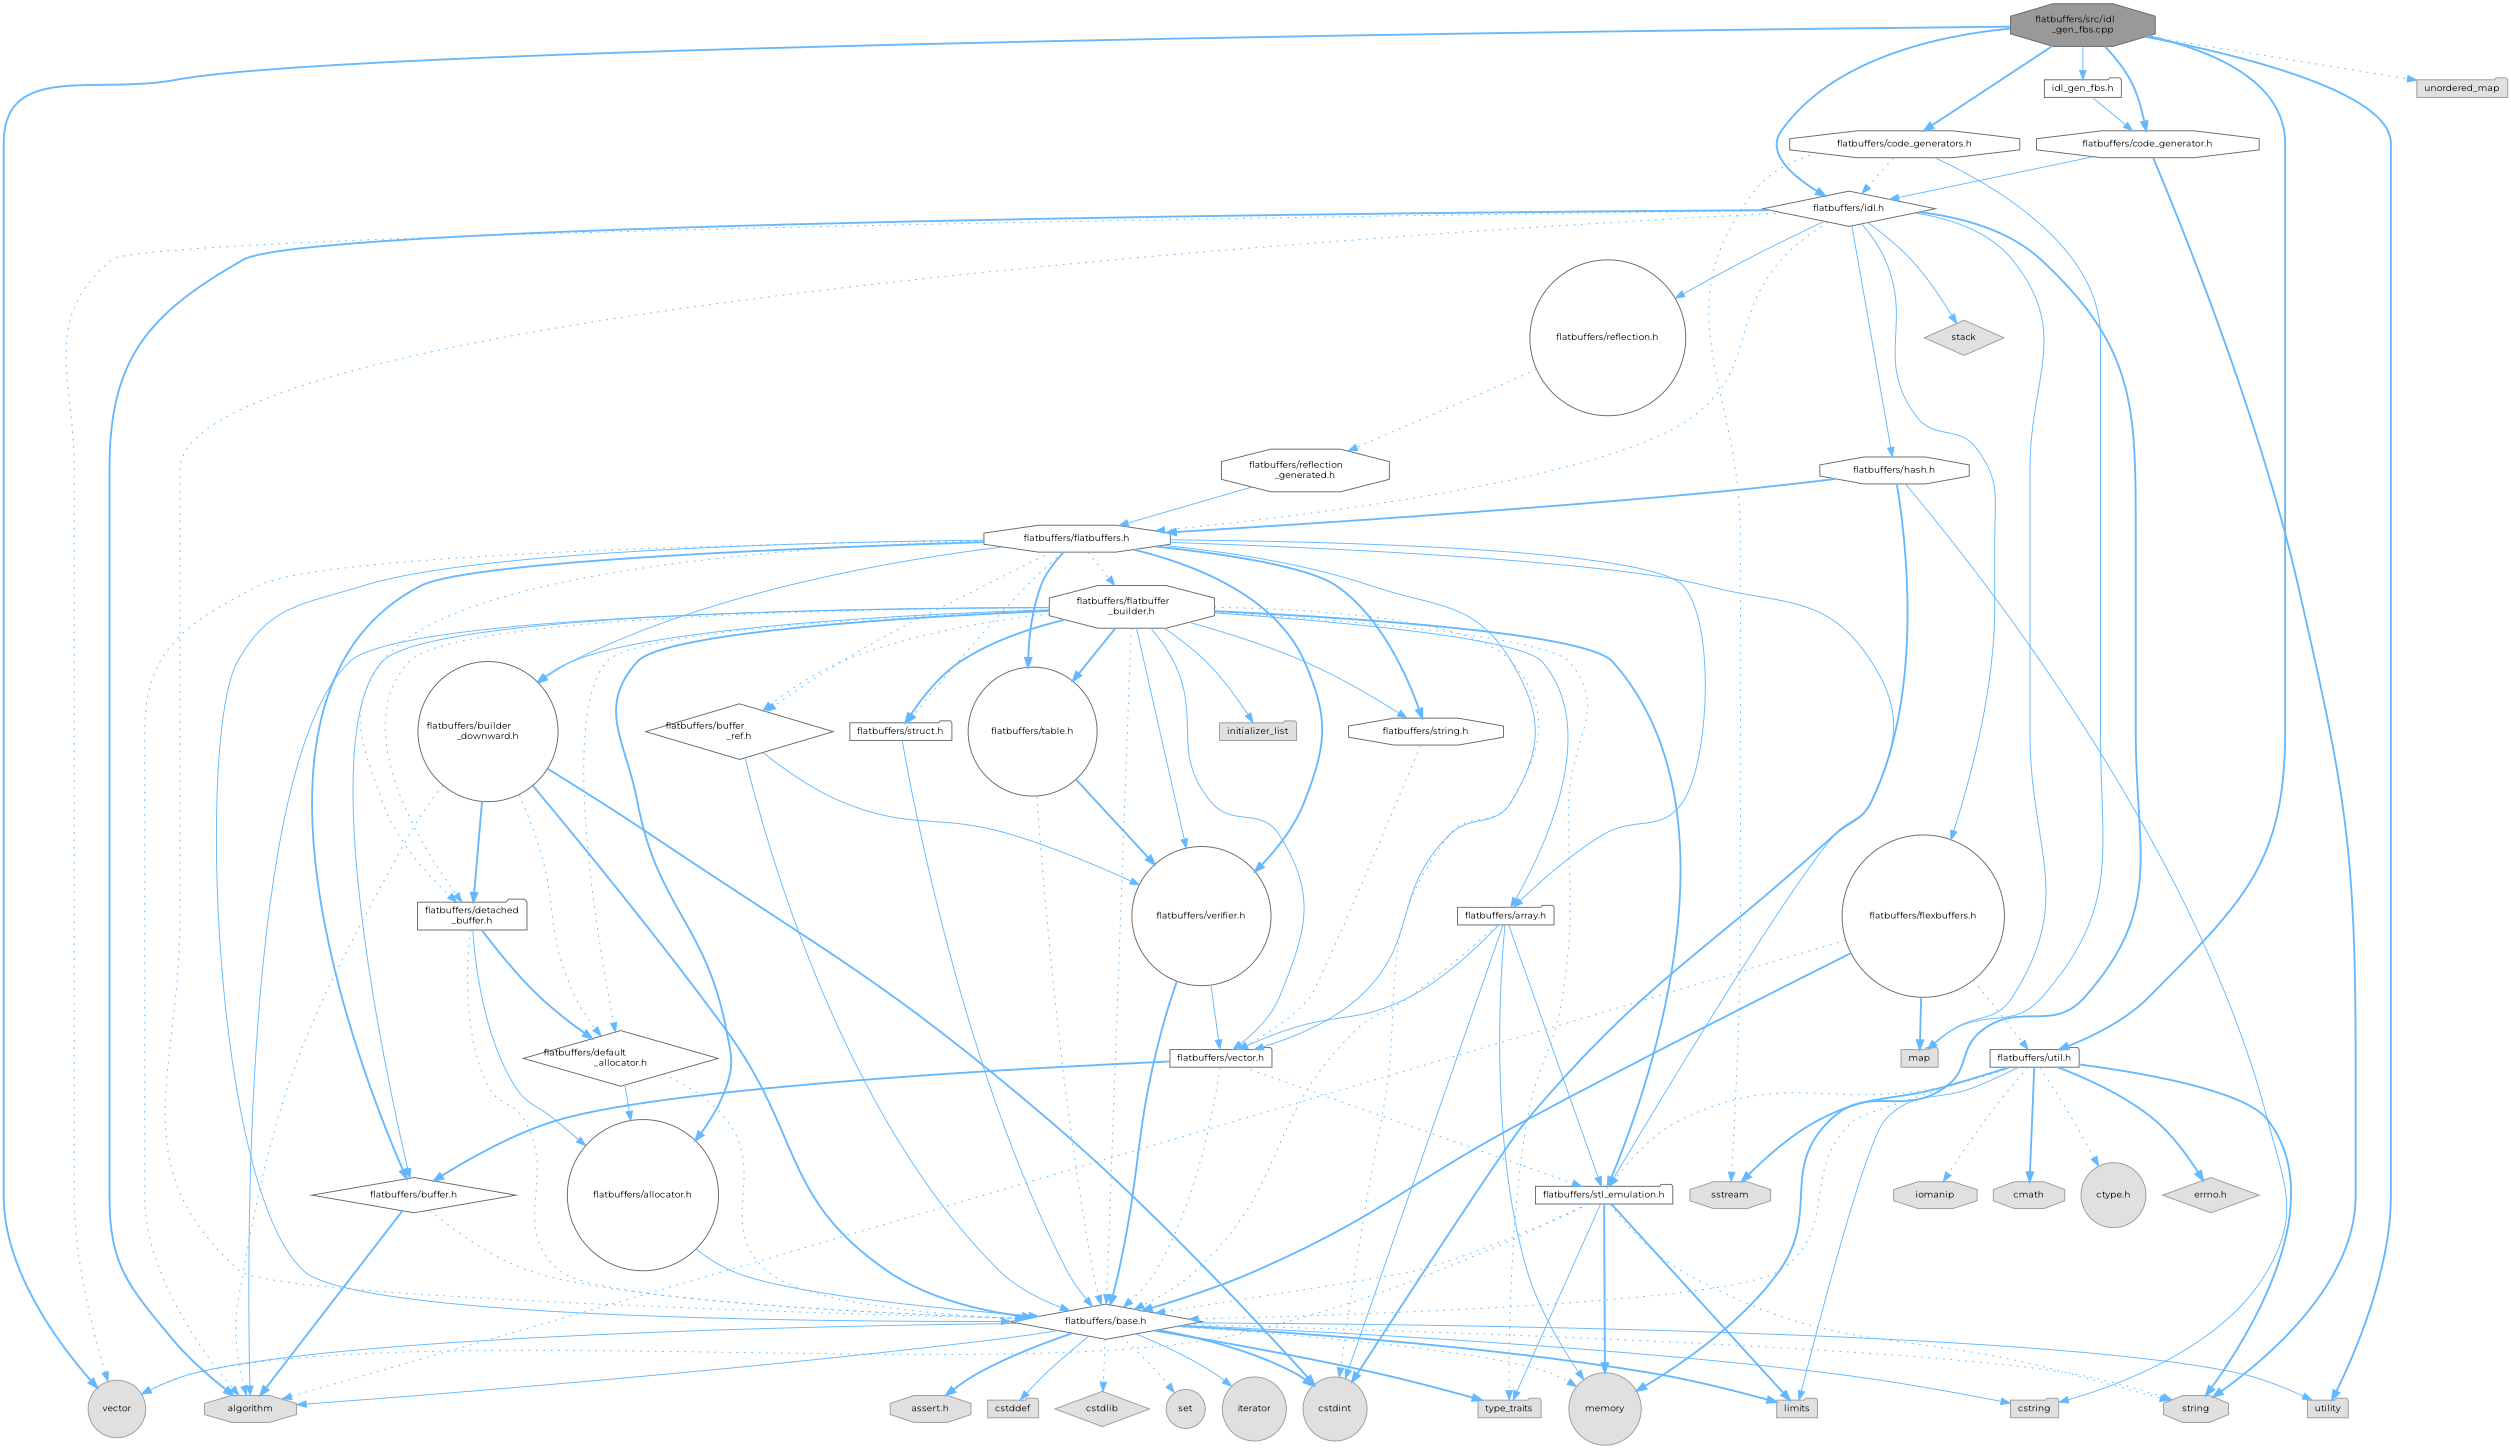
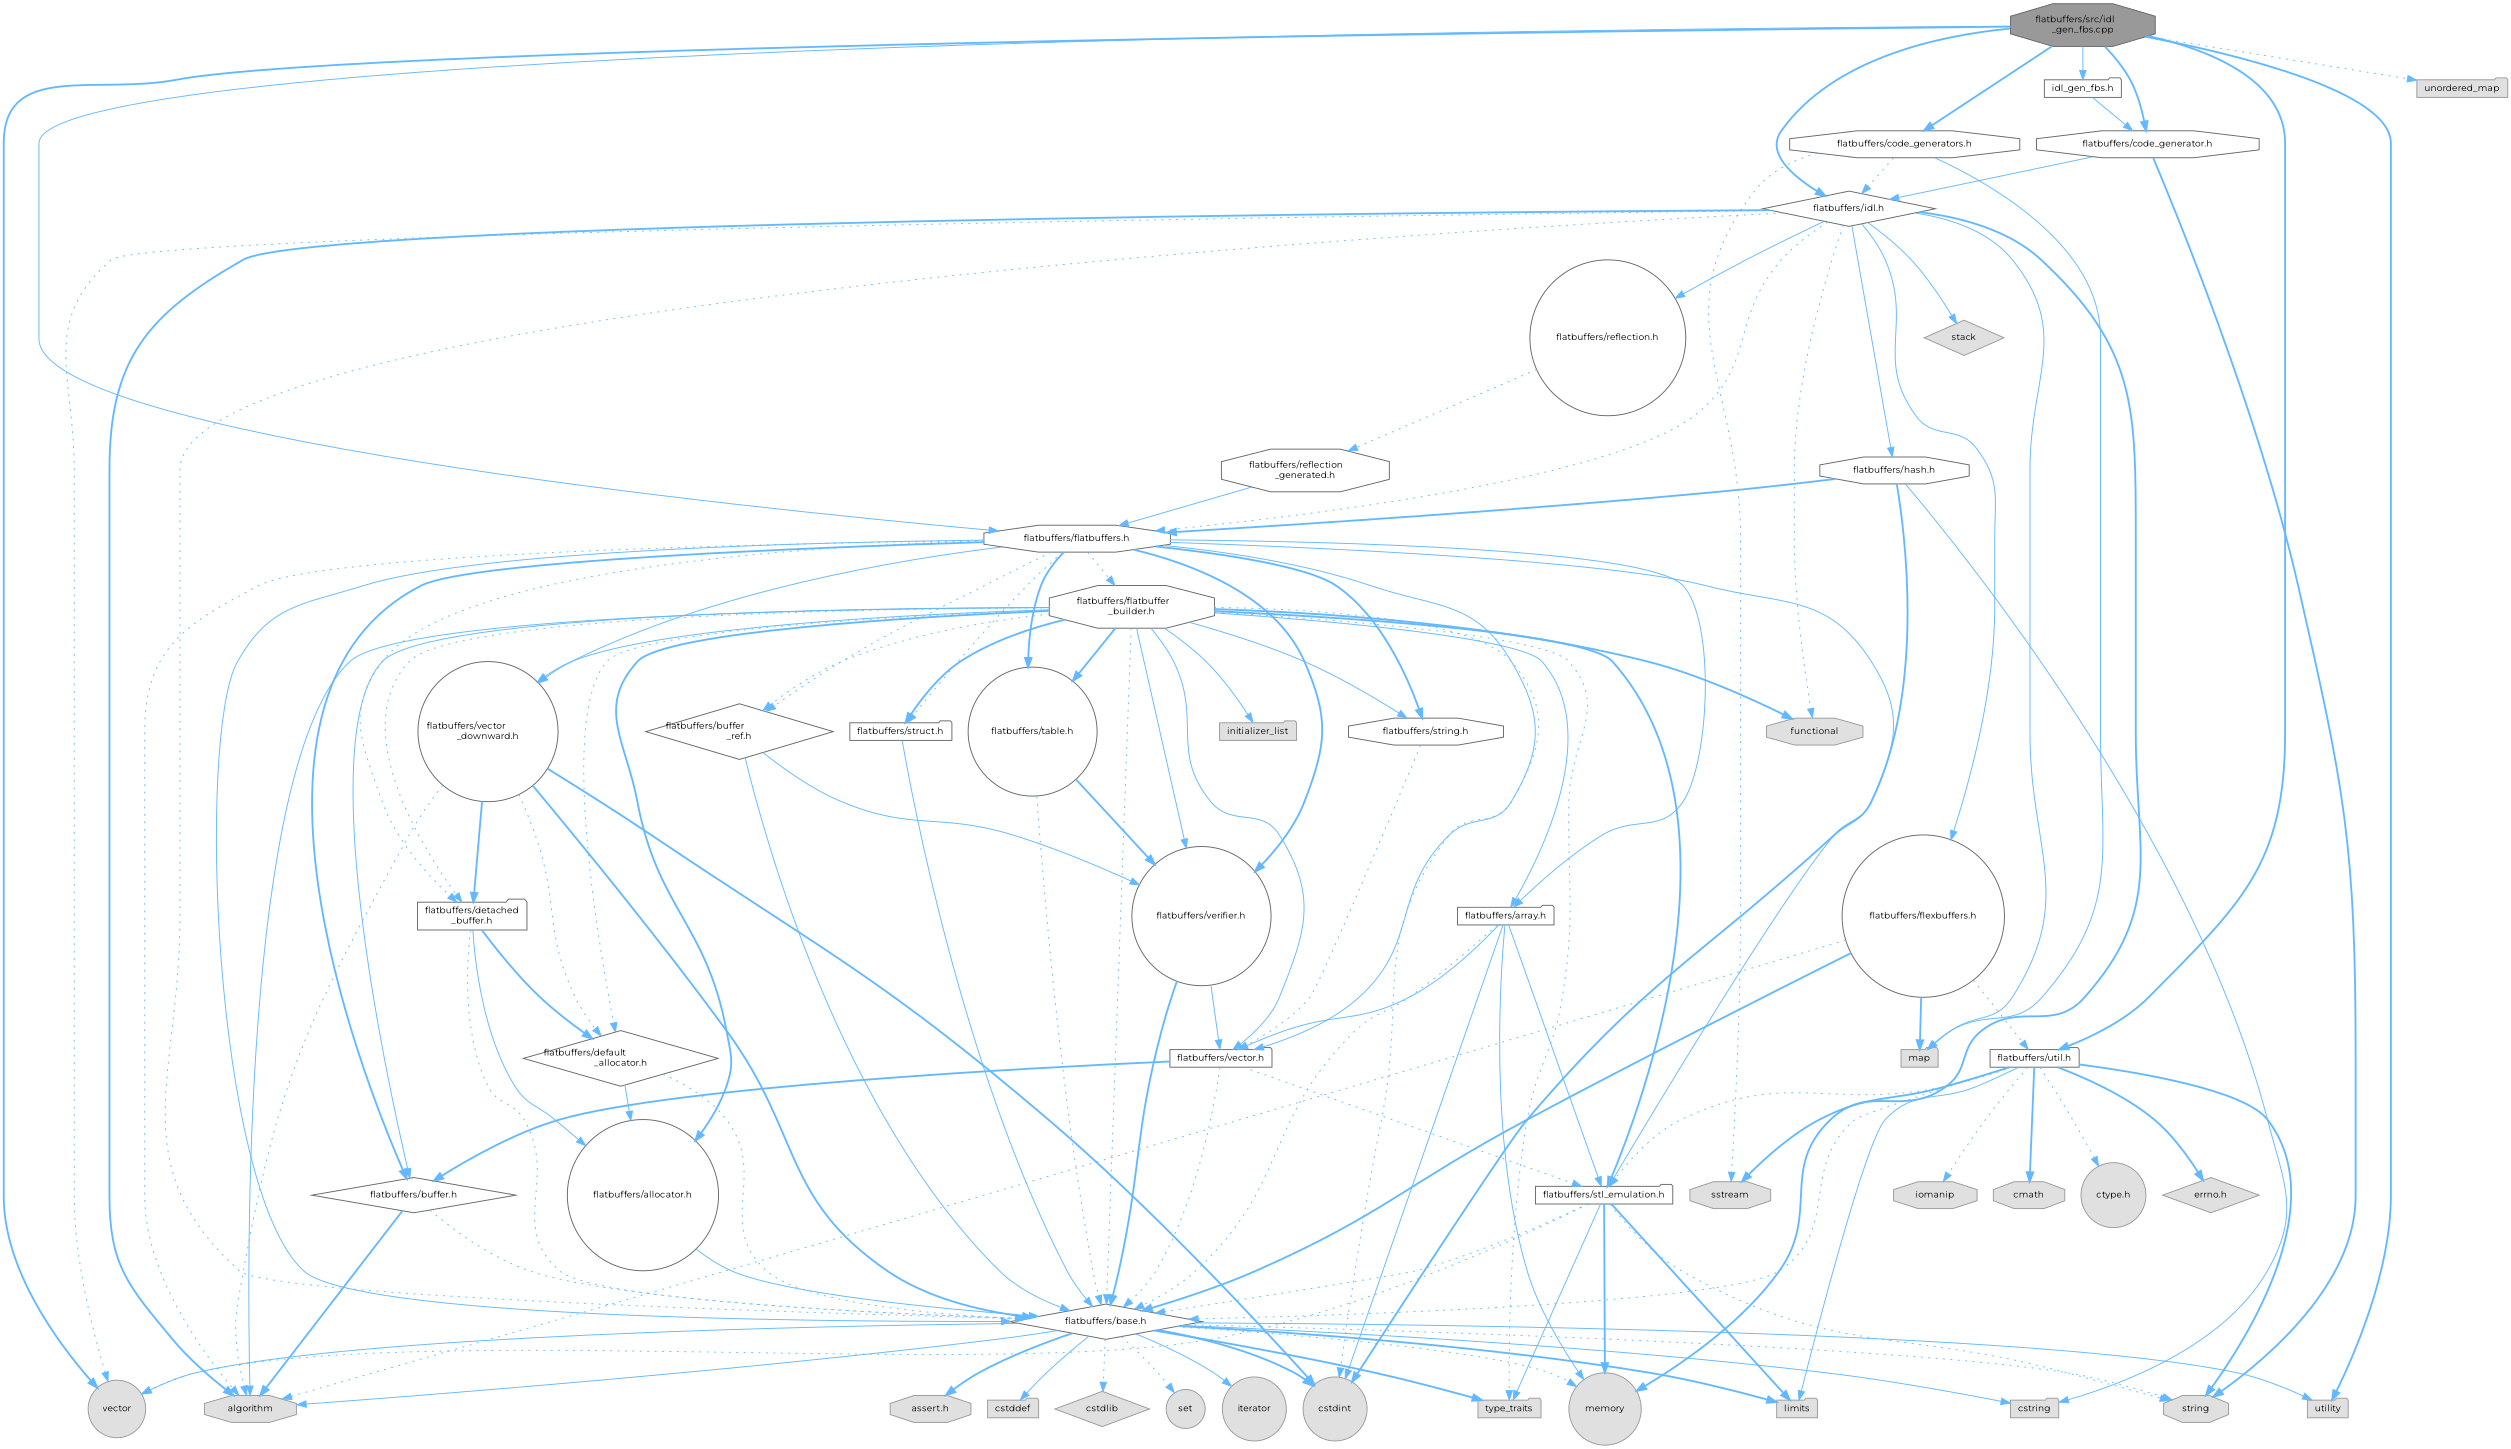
none -> (431, 73)
(488, 732) -> (488, 732)
none -> (1815, 732)
